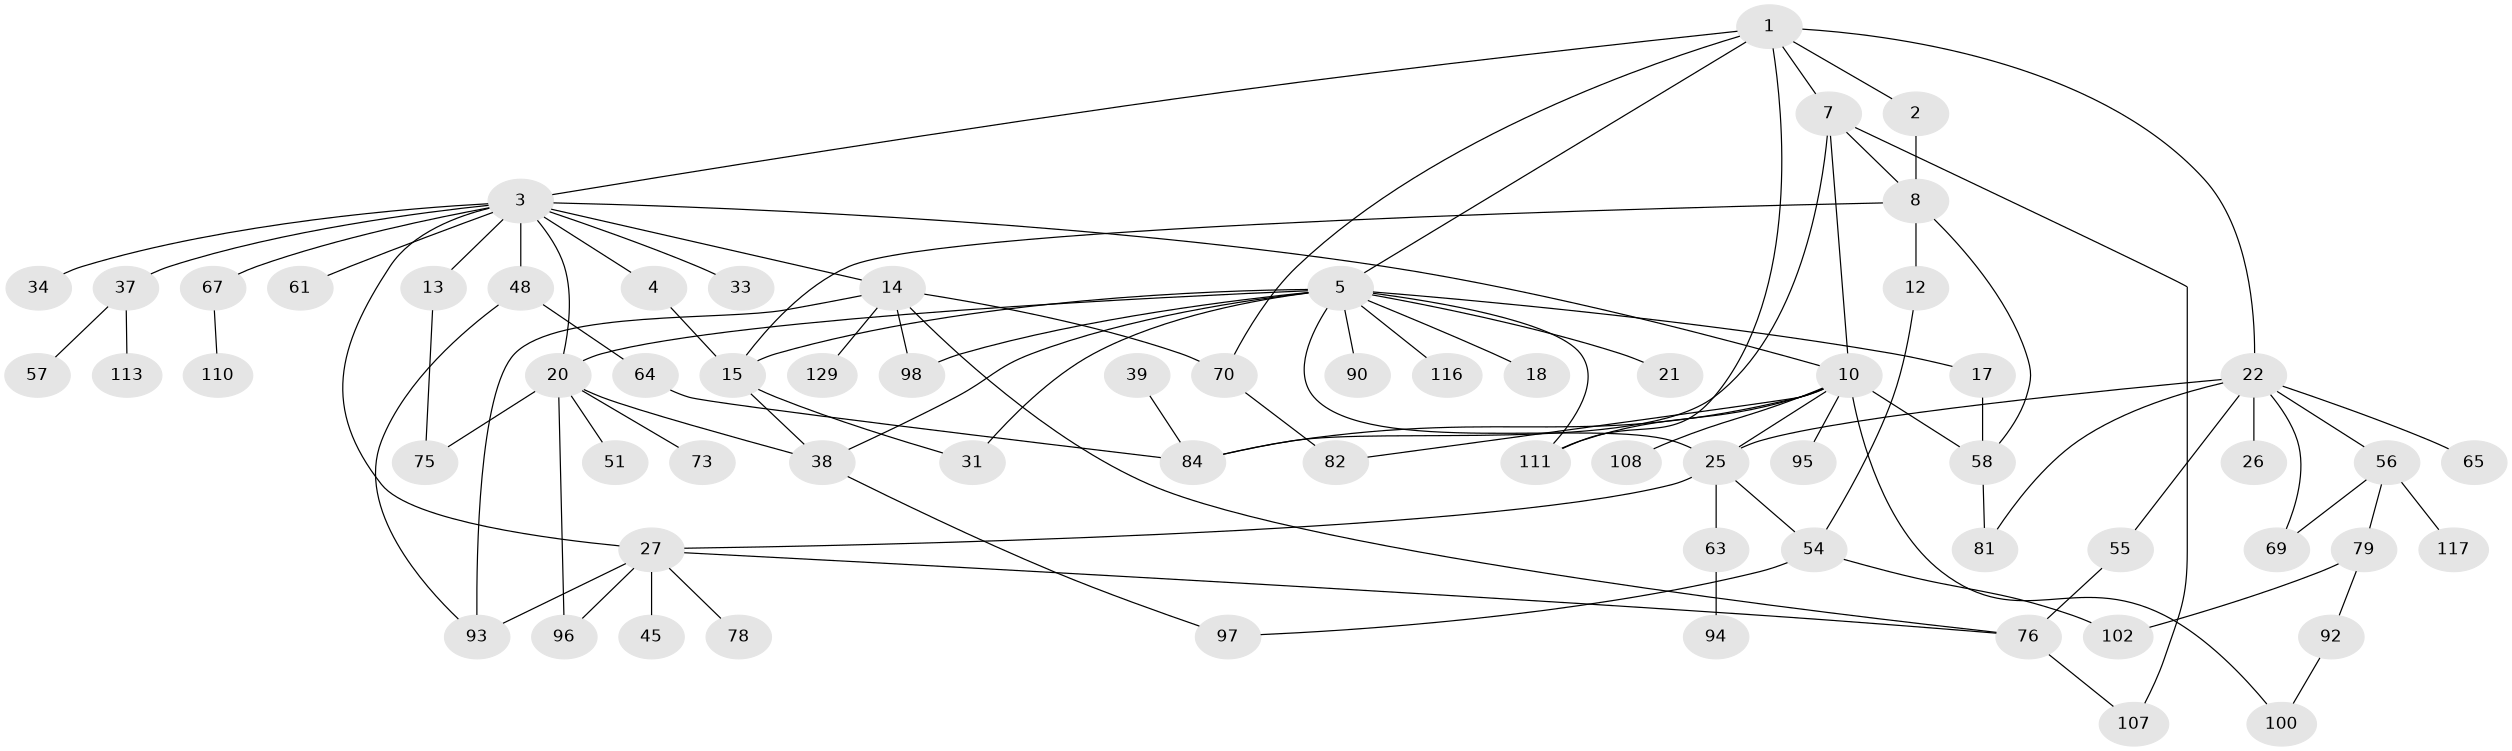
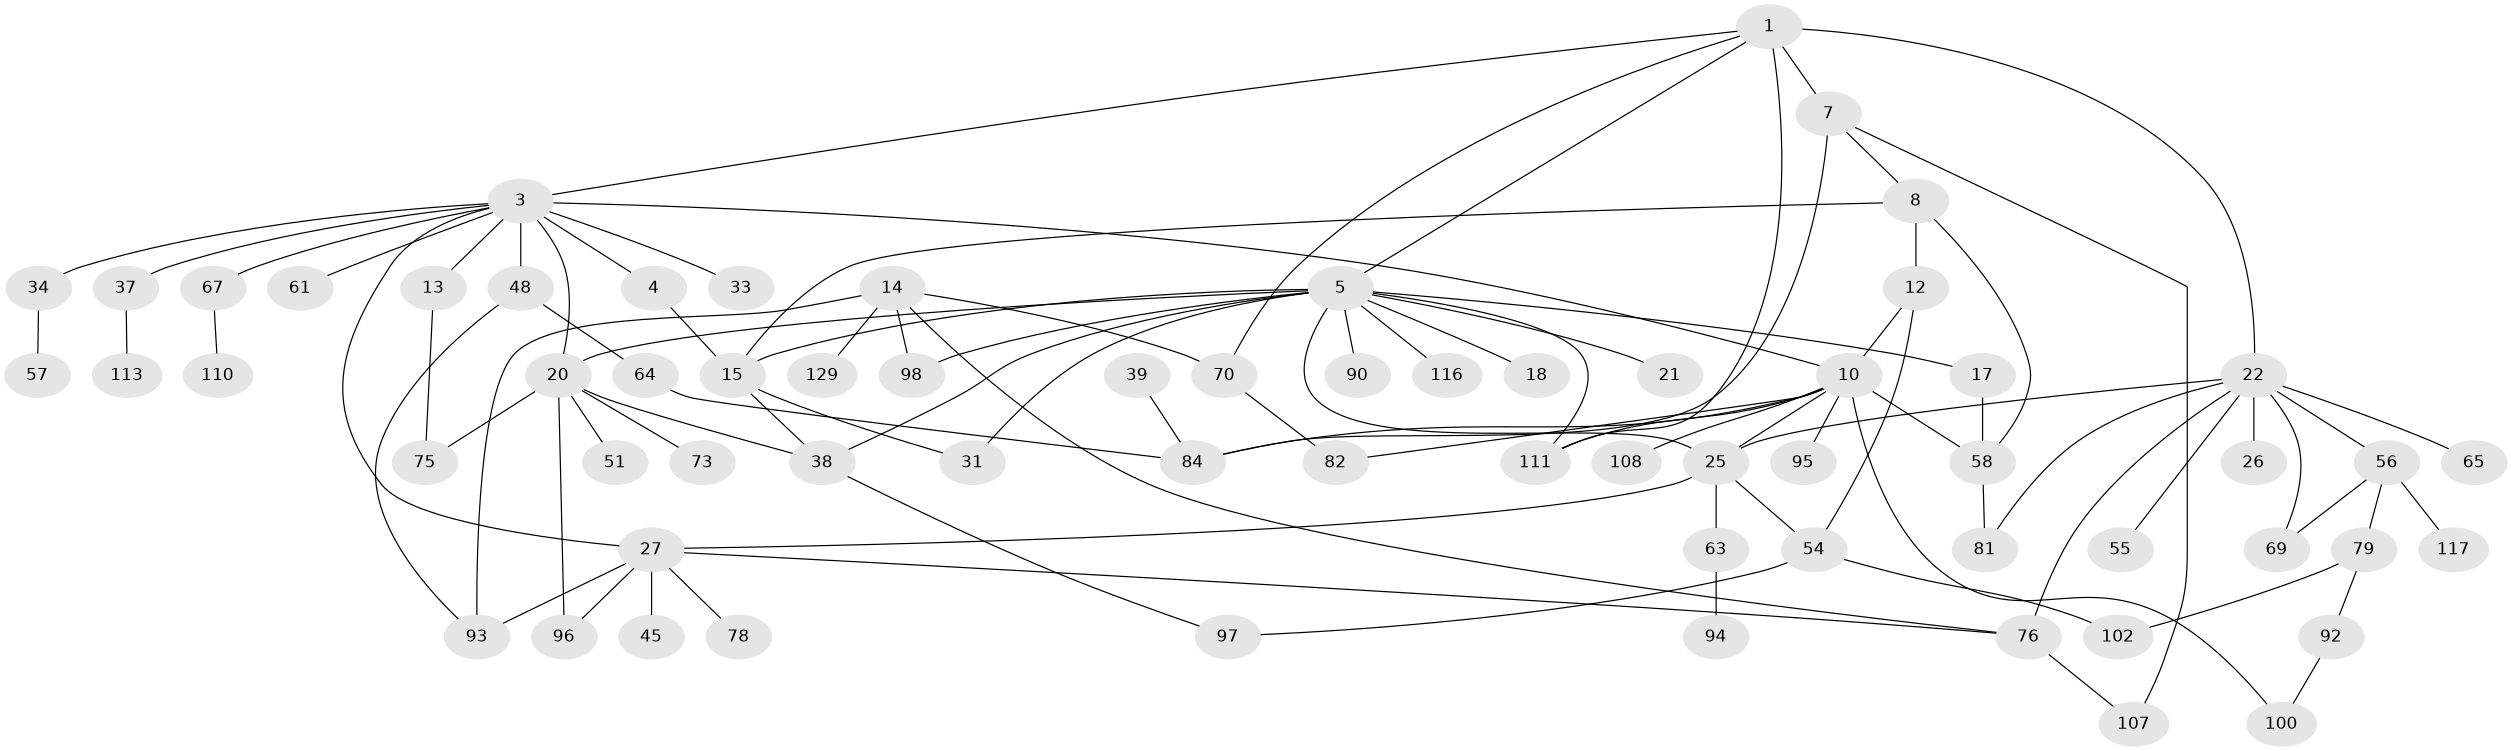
(1916, 114) -> none
(706, 245) -> none
(1839, 245) -> (1883, 332)
(82, 332) -> (38, 332)
(2079, 590) -> (2112, 486)
